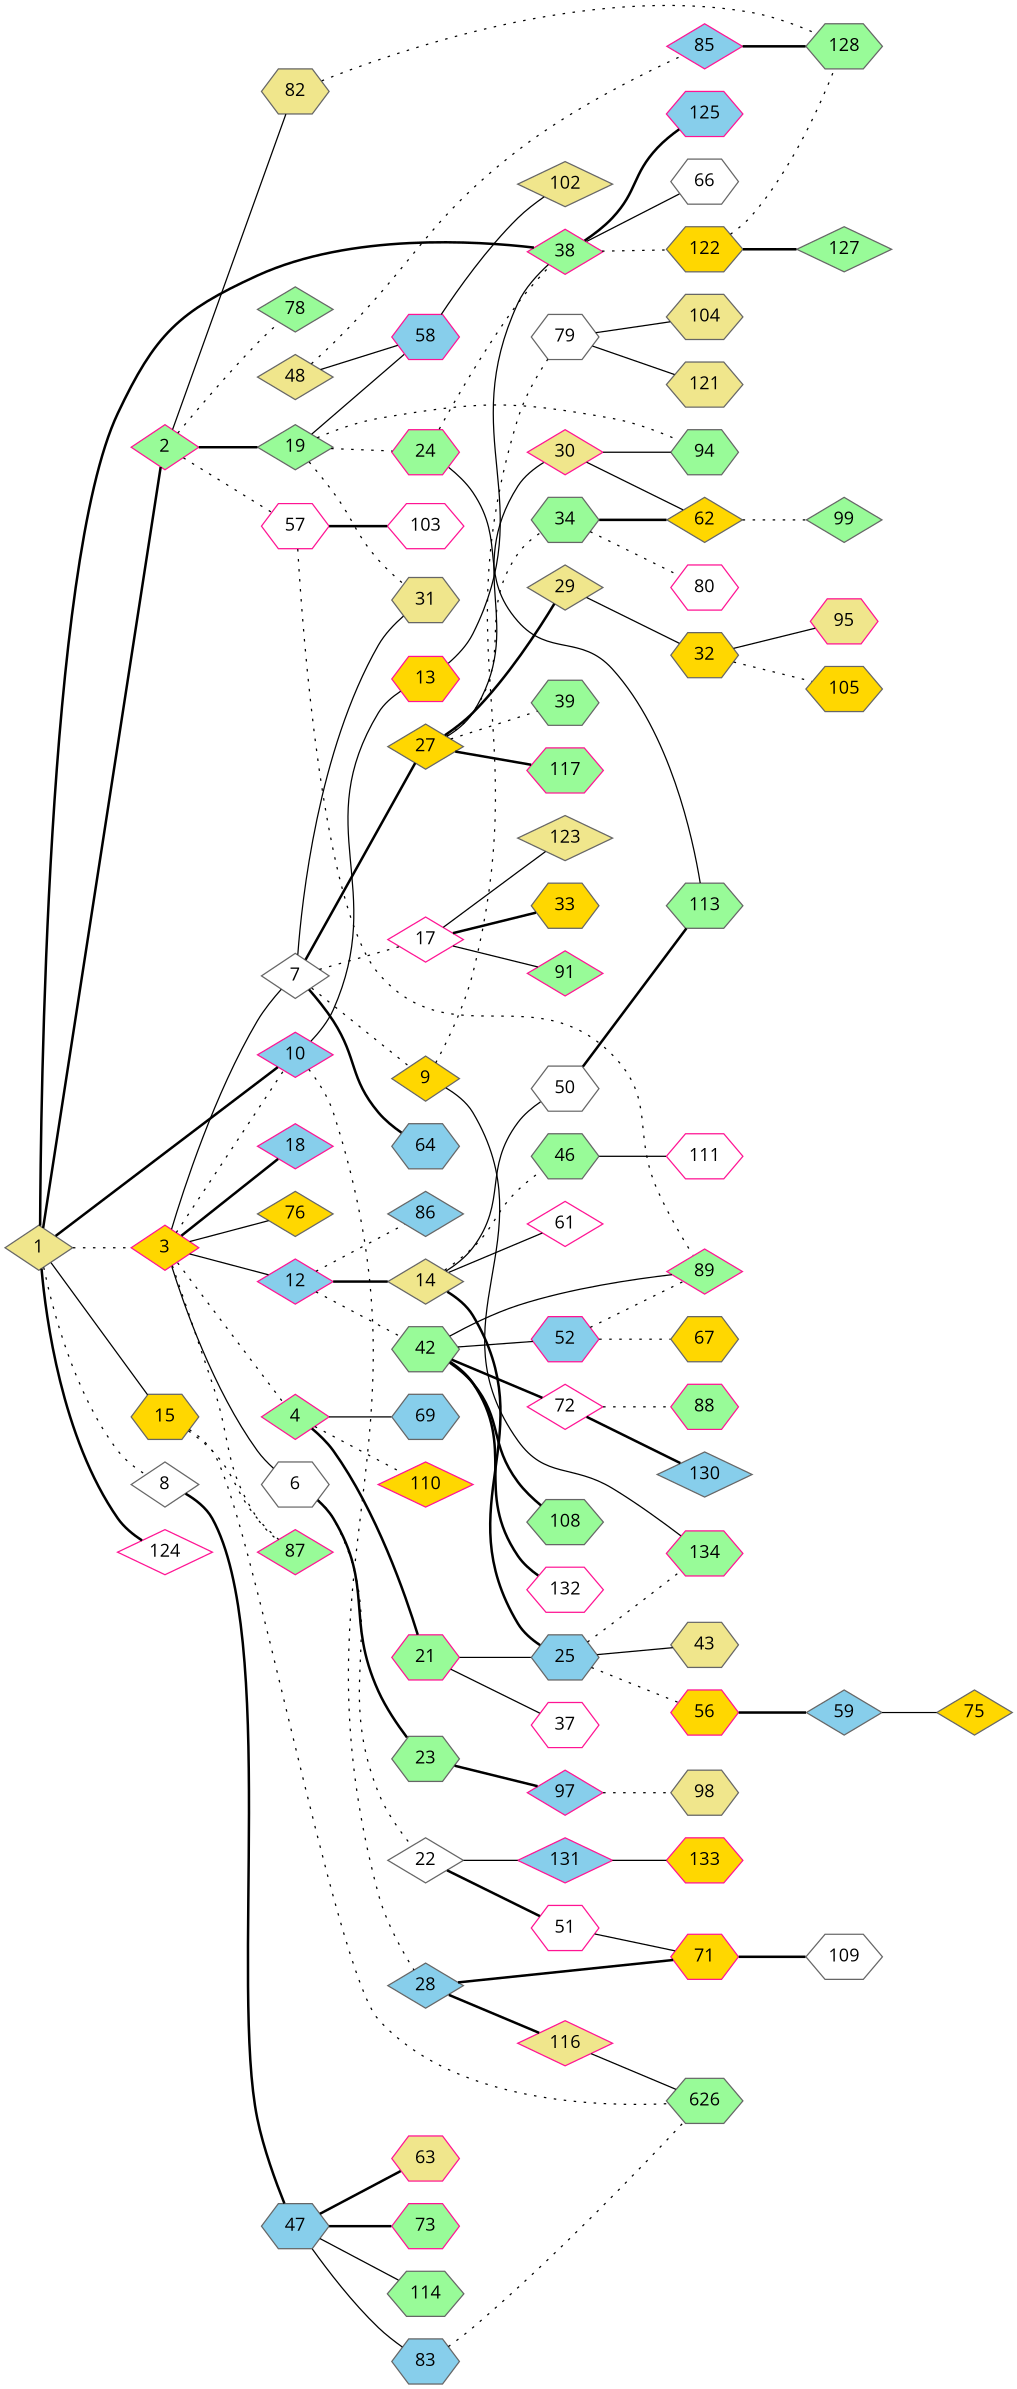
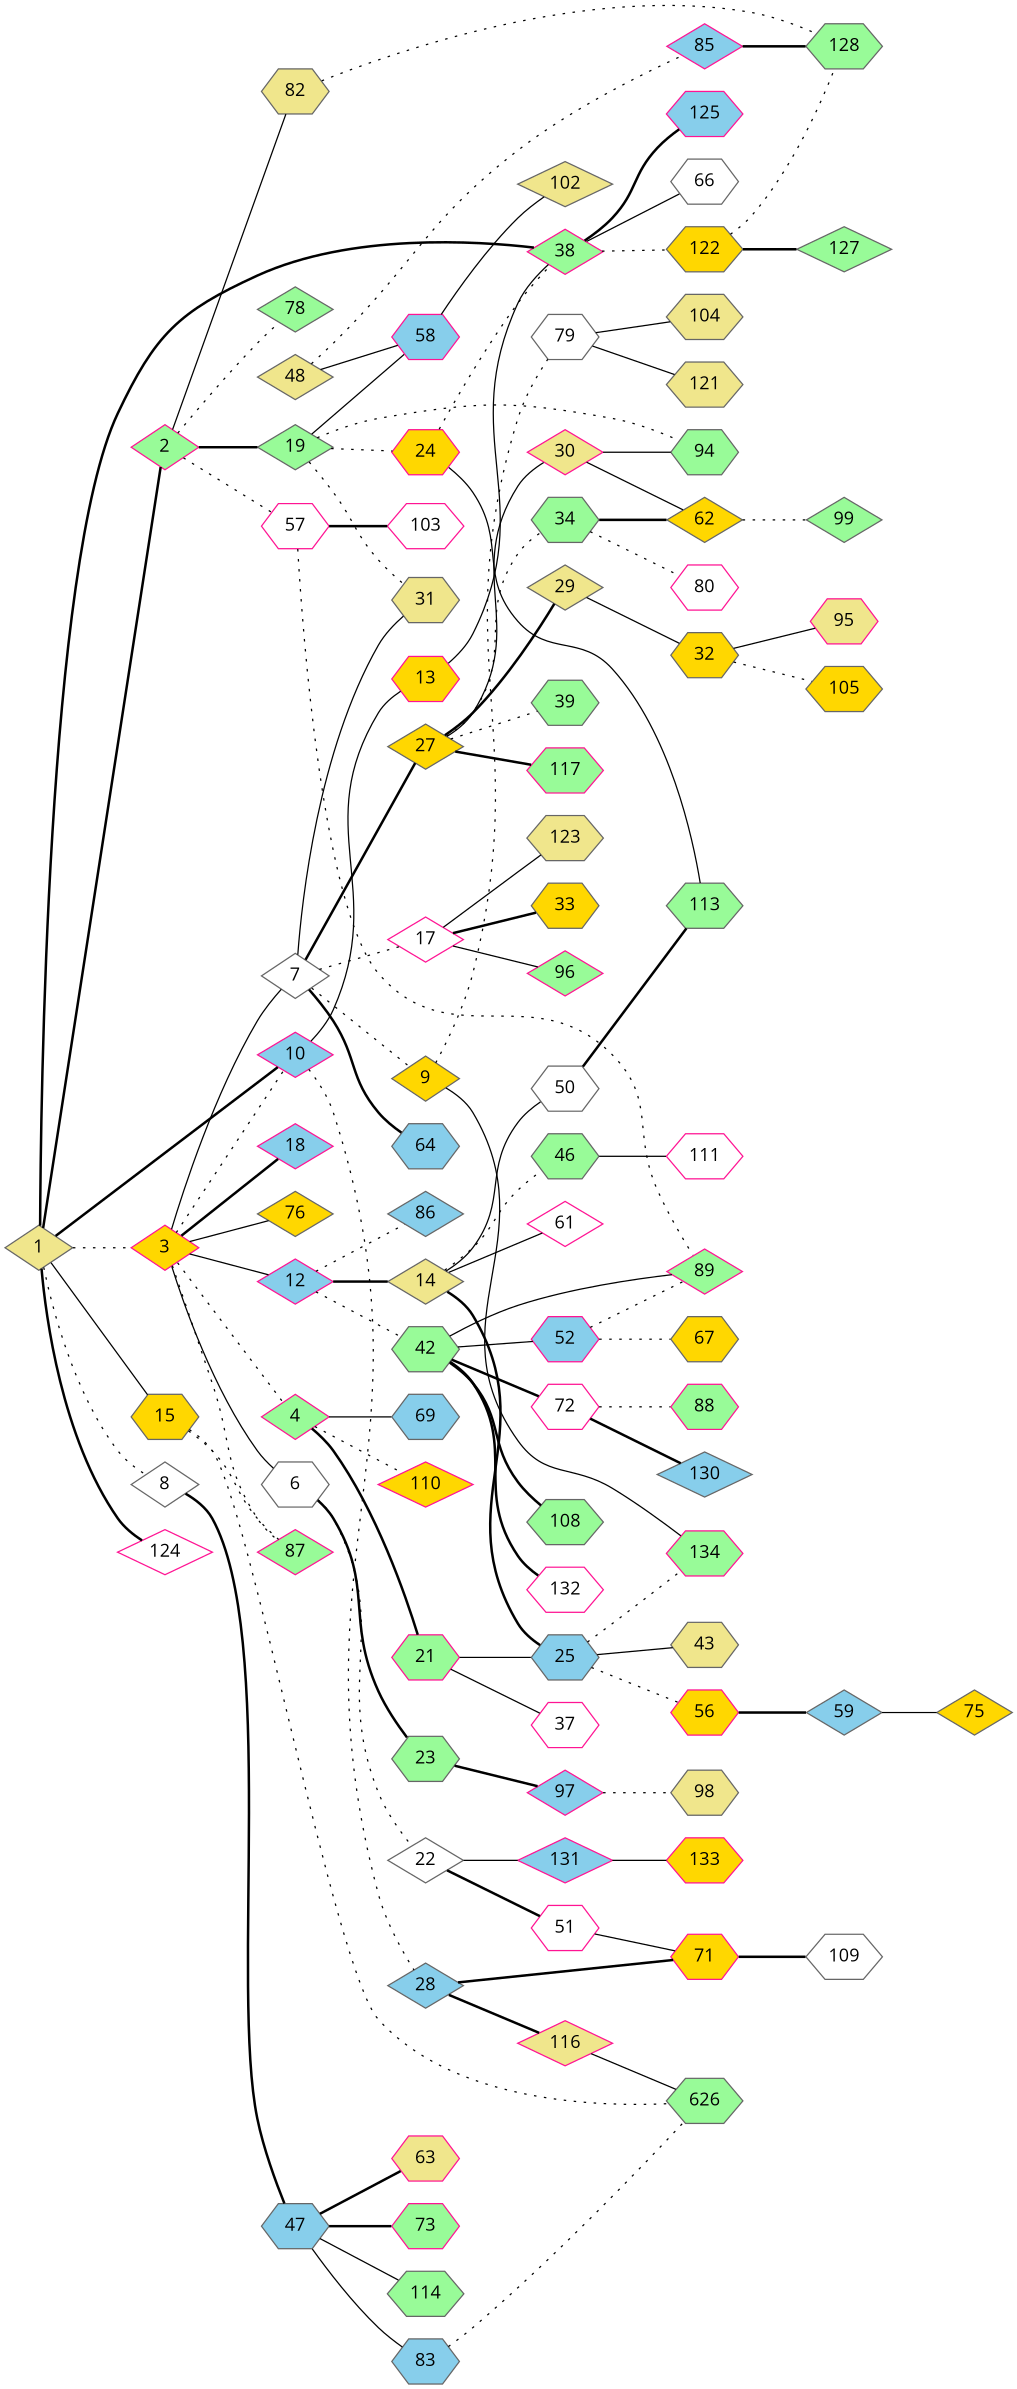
(426, 452) -> (426, 452)
(565, 838) -> (565, 838)
(565, 973) -> (565, 973)
(565, 1407) -> (565, 1407)
